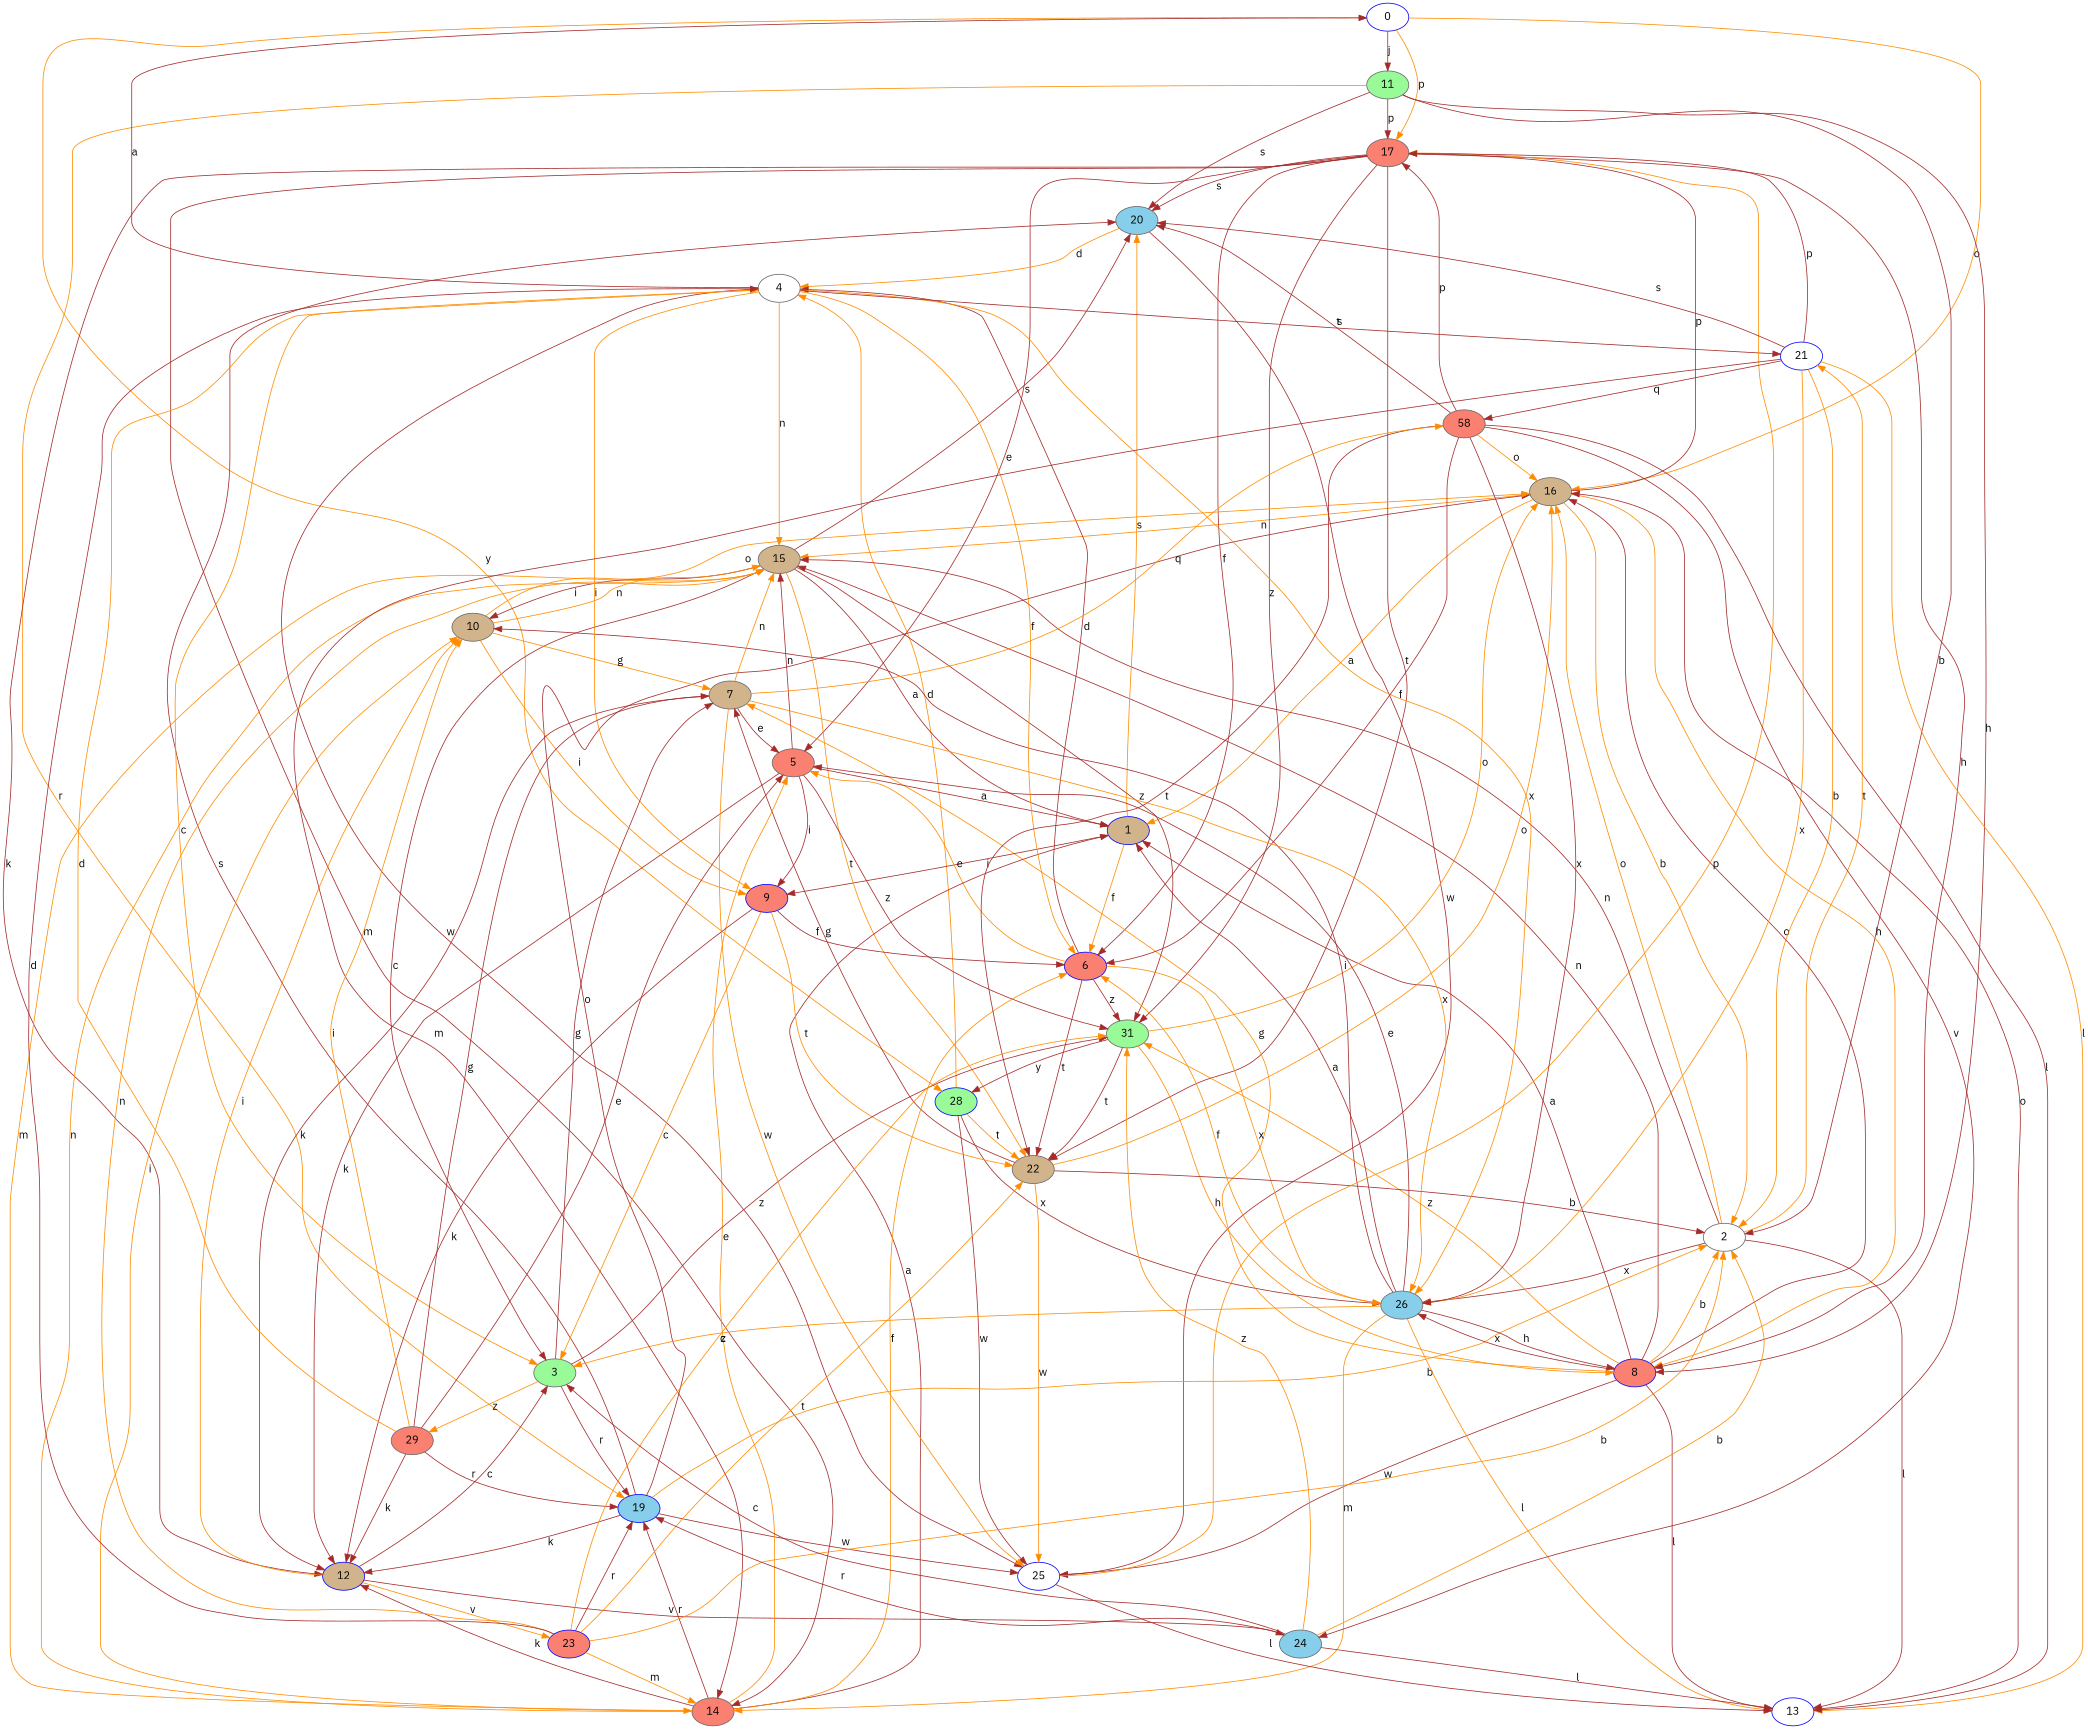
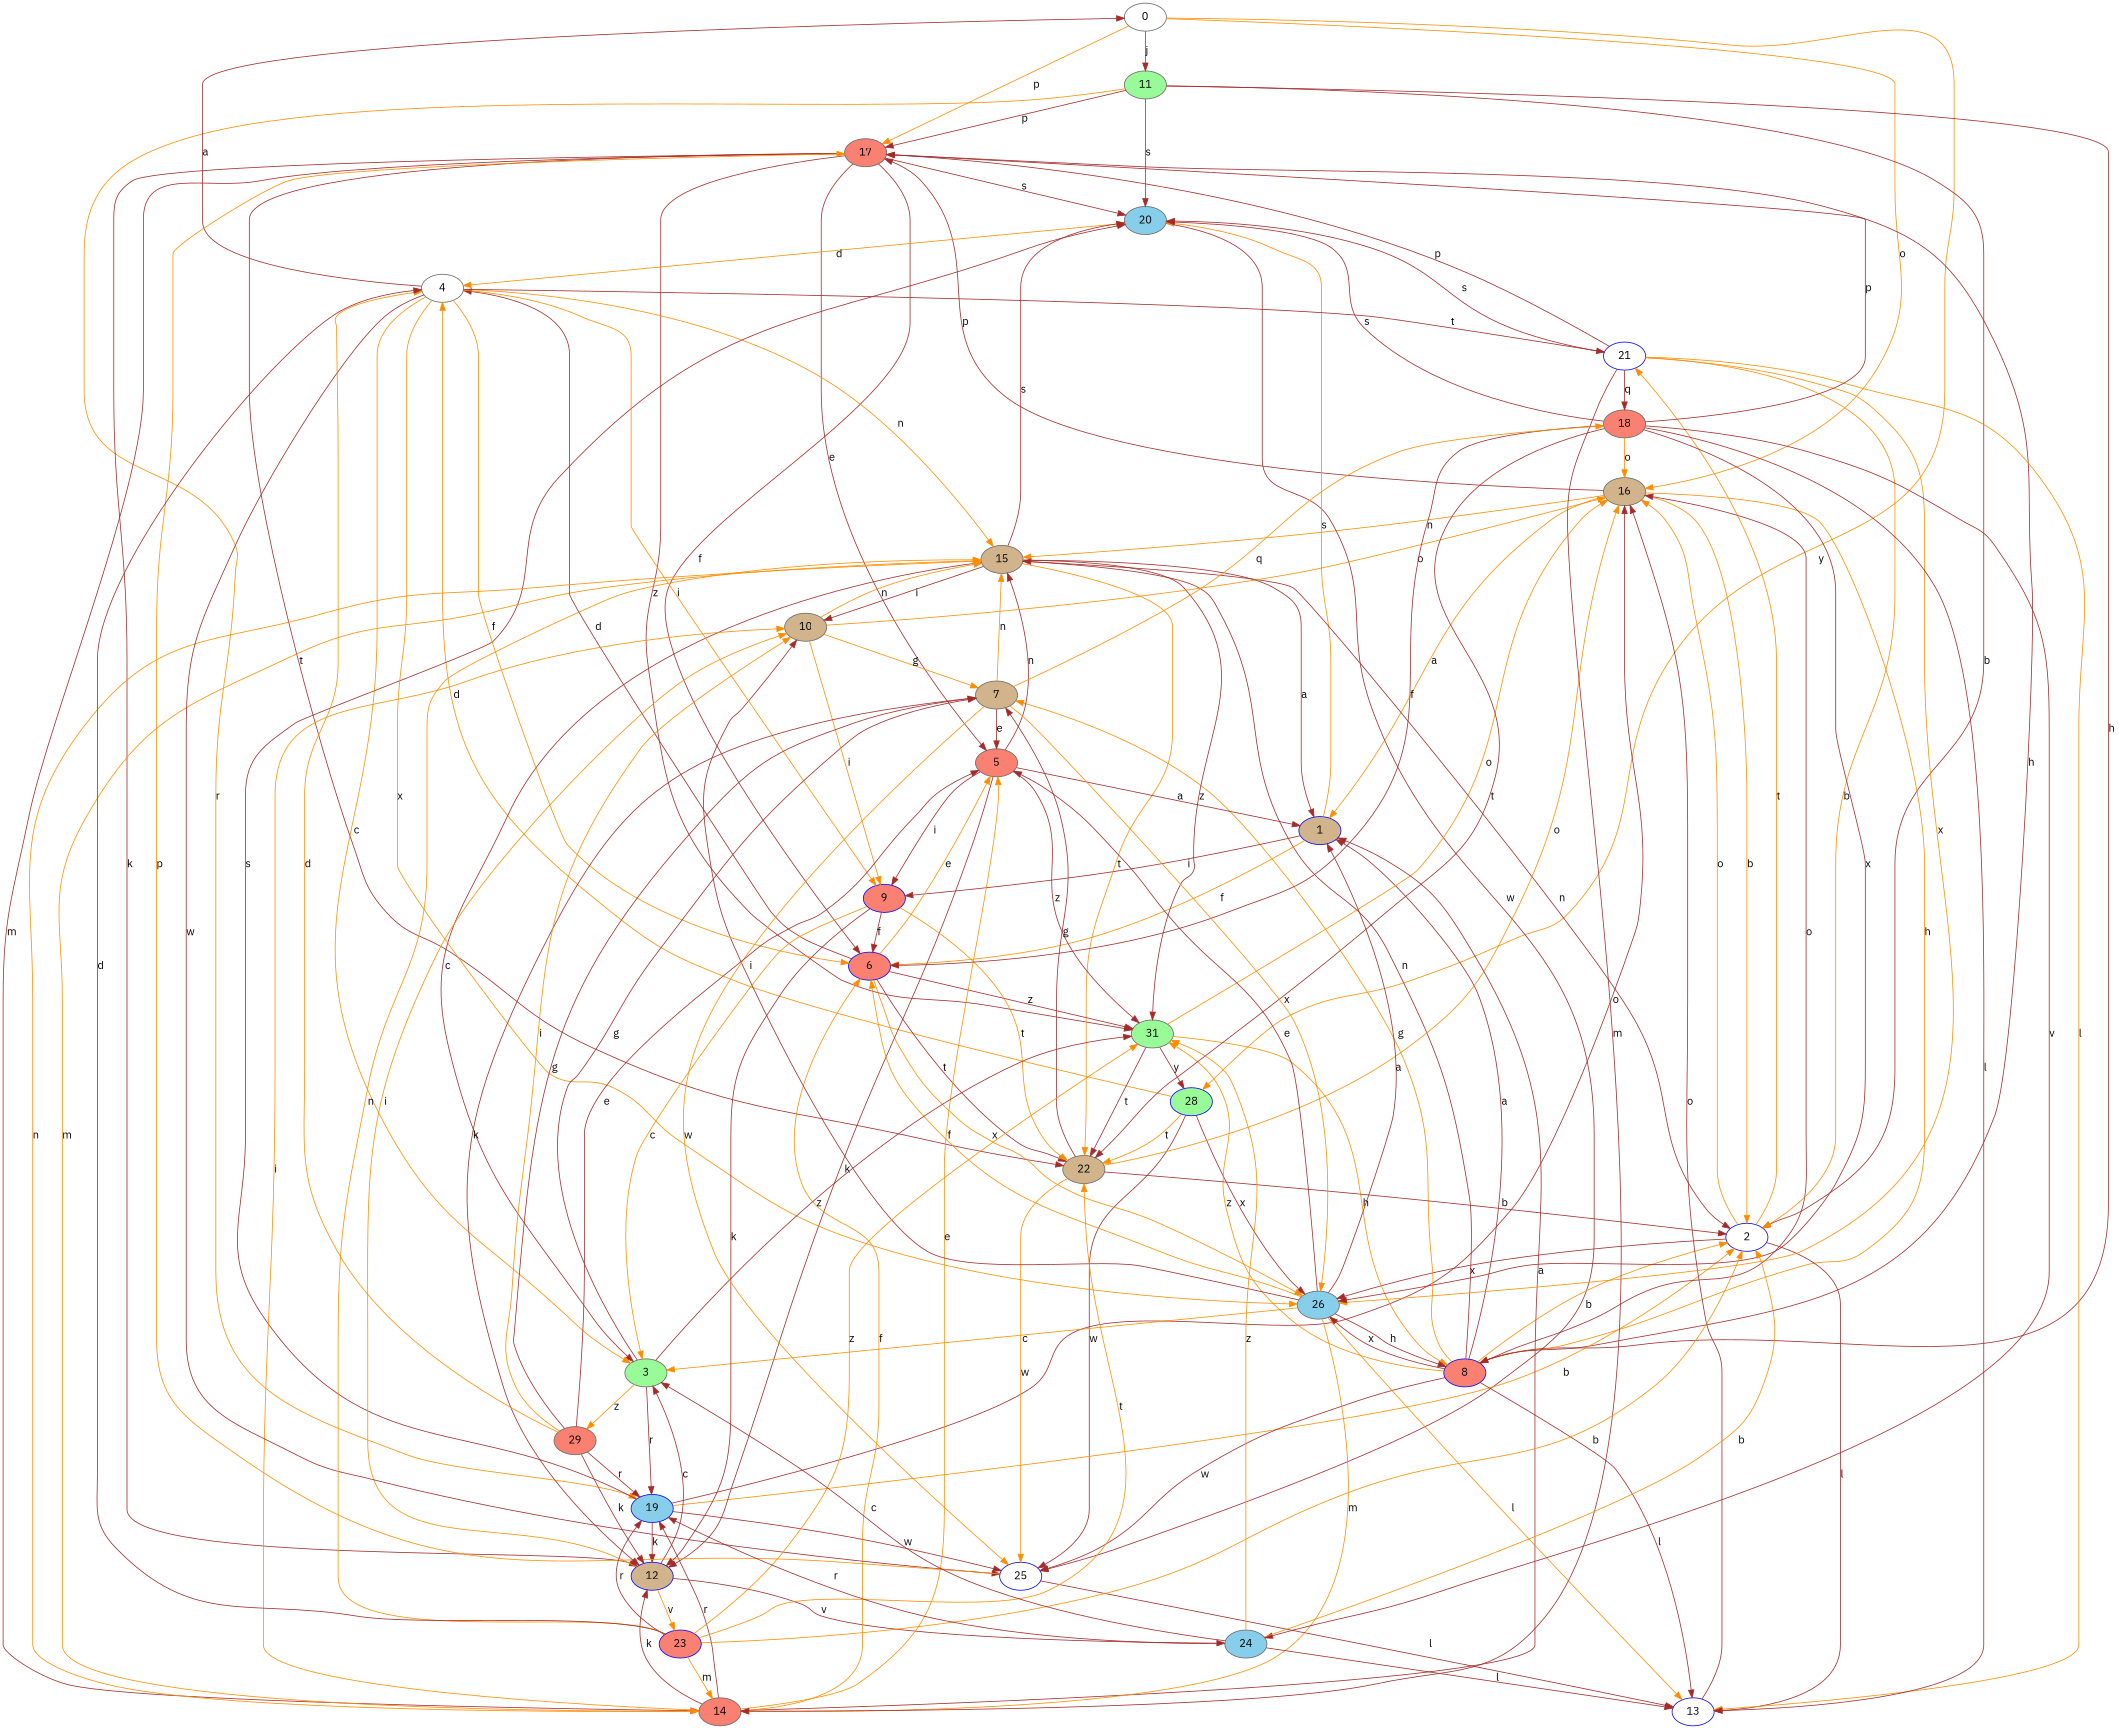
(1388, 17) -> (1145, 17)
(1464, 424) -> (1625, 424)
(1387, 739) -> (1457, 781)
(1724, 1237) -> (1747, 1237)
